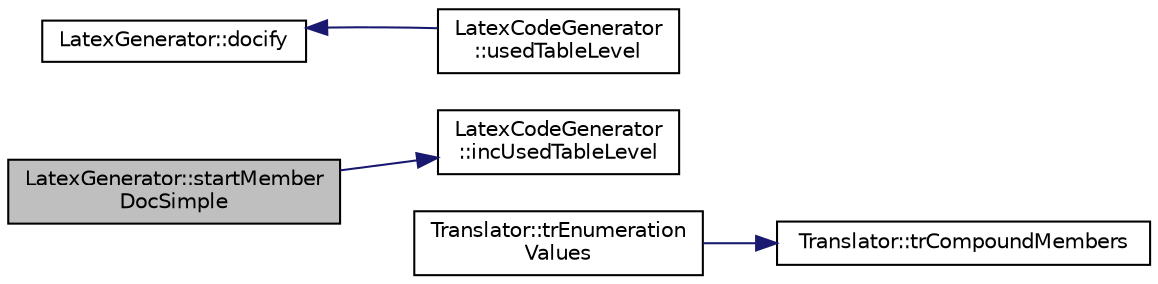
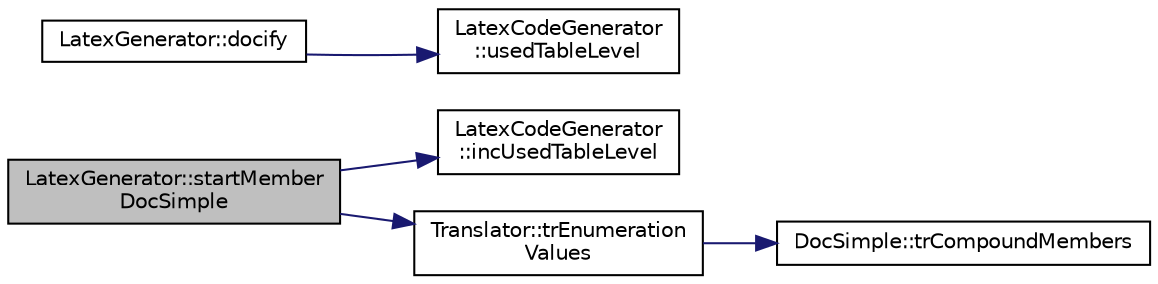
(383, 27) -> (362, 55)
none -> (367, 218)
(964, 243) -> (964, 243)
